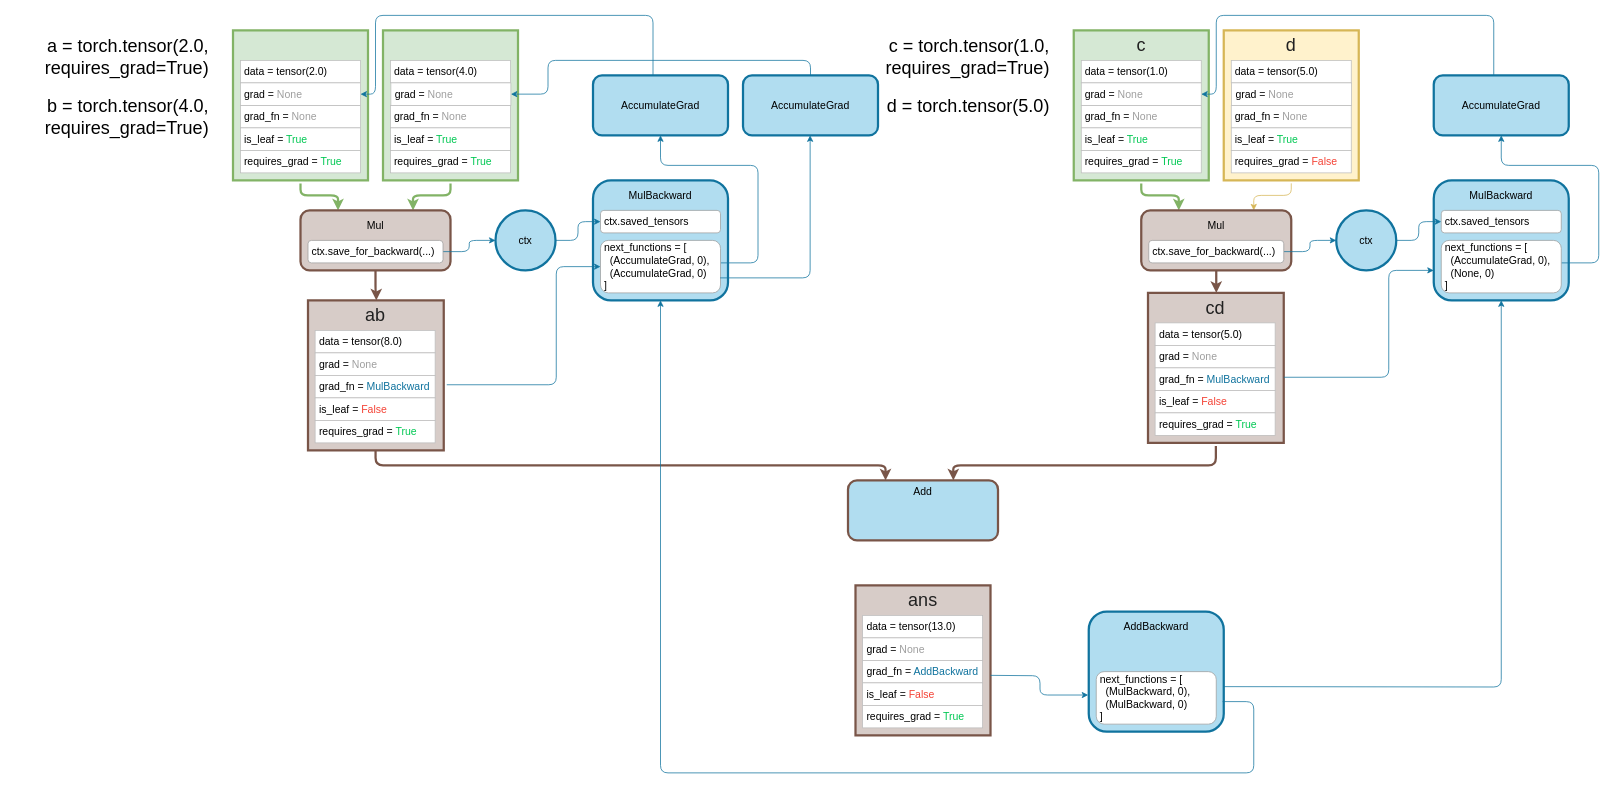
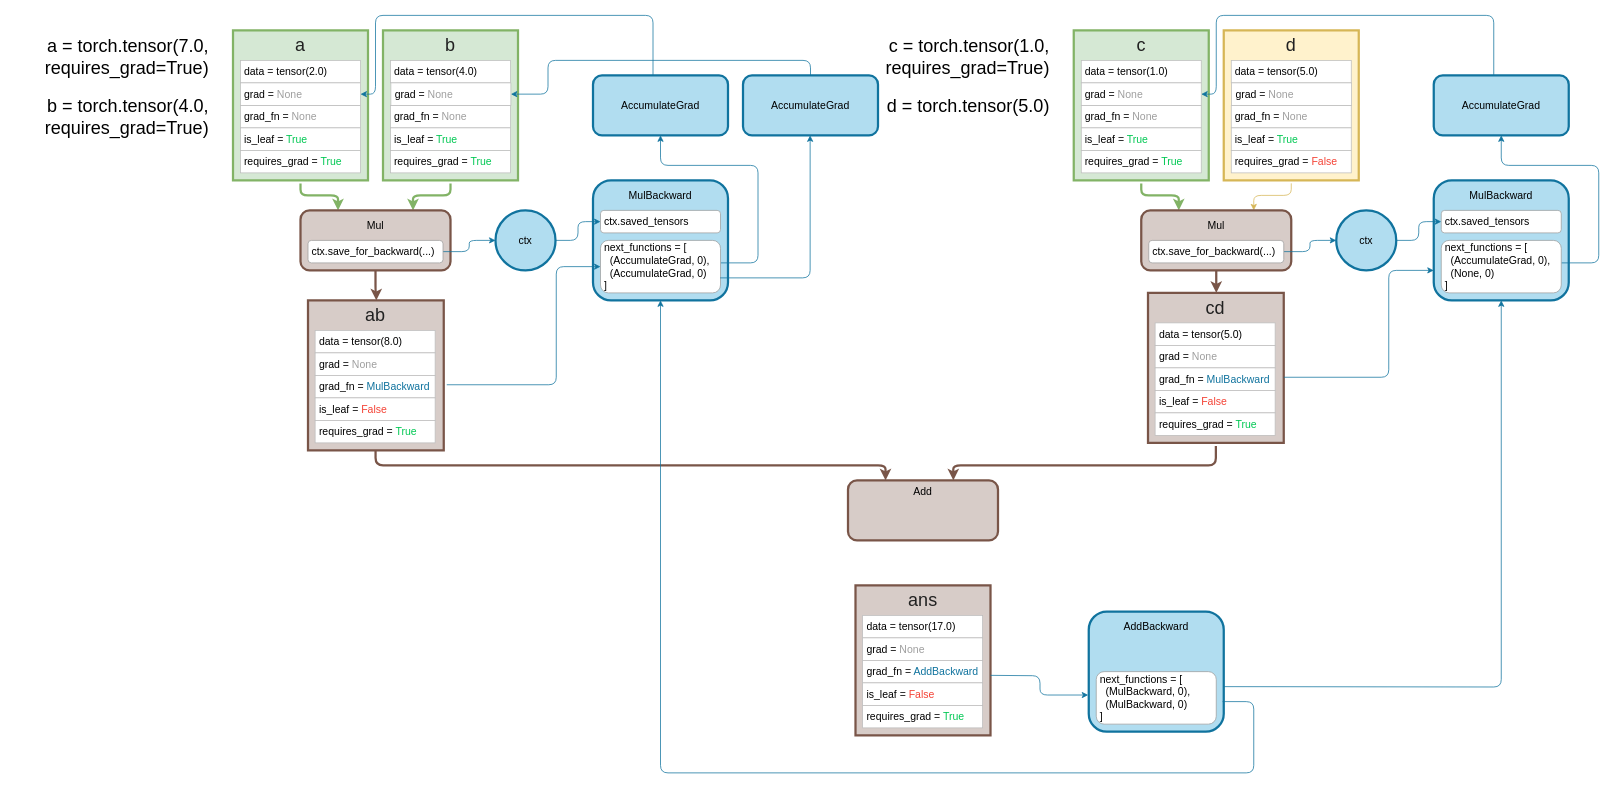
none -> (300, 45)
none -> (450, 45)
(112, 57) -> (112, 57)
(923, 510) -> (923, 510)
(918, 627) -> (918, 627)
